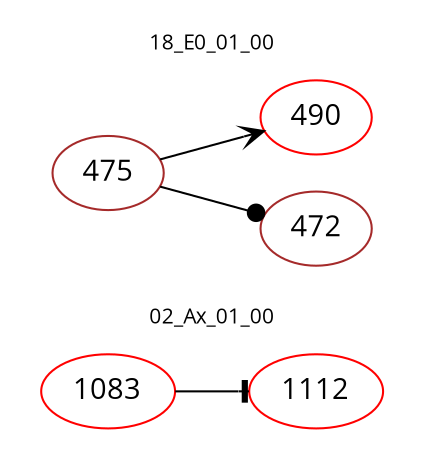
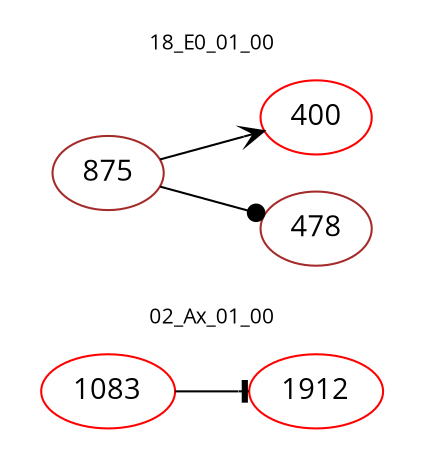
(316, 117) -> (316, 117)
(108, 173) -> (108, 173)
(316, 229) -> (316, 229)
(316, 391) -> (316, 391)
